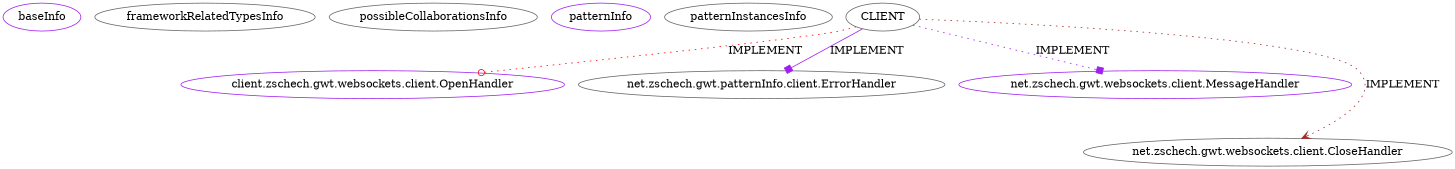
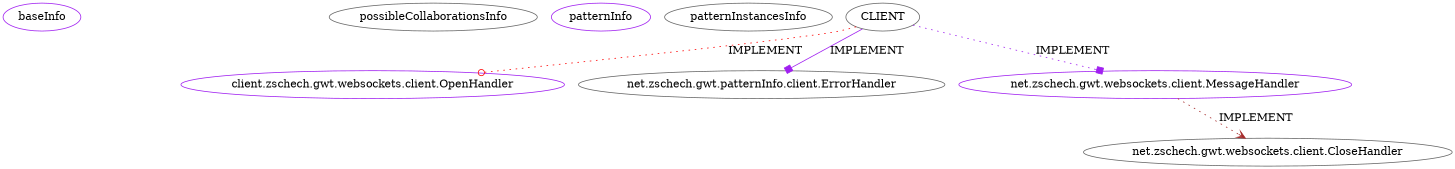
(205, 17) -> none
(1188, 36) -> (1208, 116)
